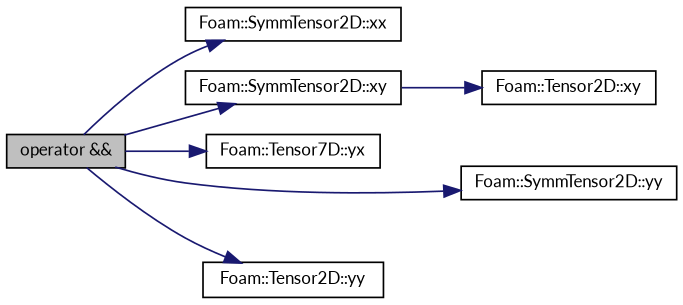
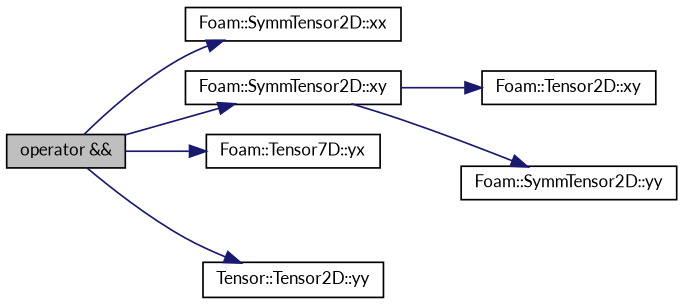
(278, 191) -> (432, 130)
(293, 280) -> (293, 280)
